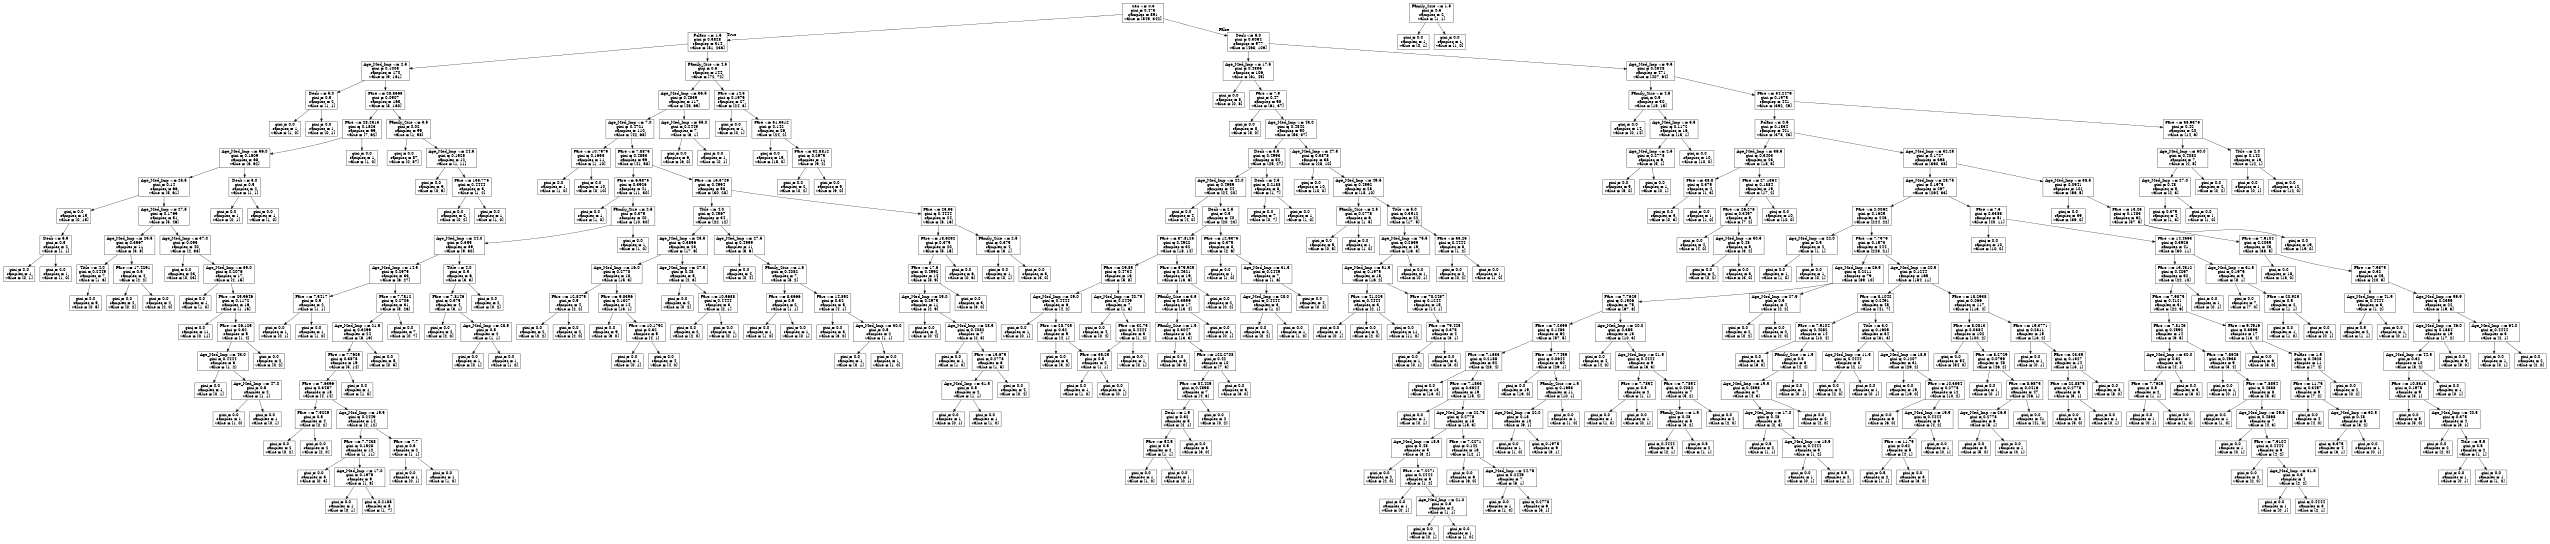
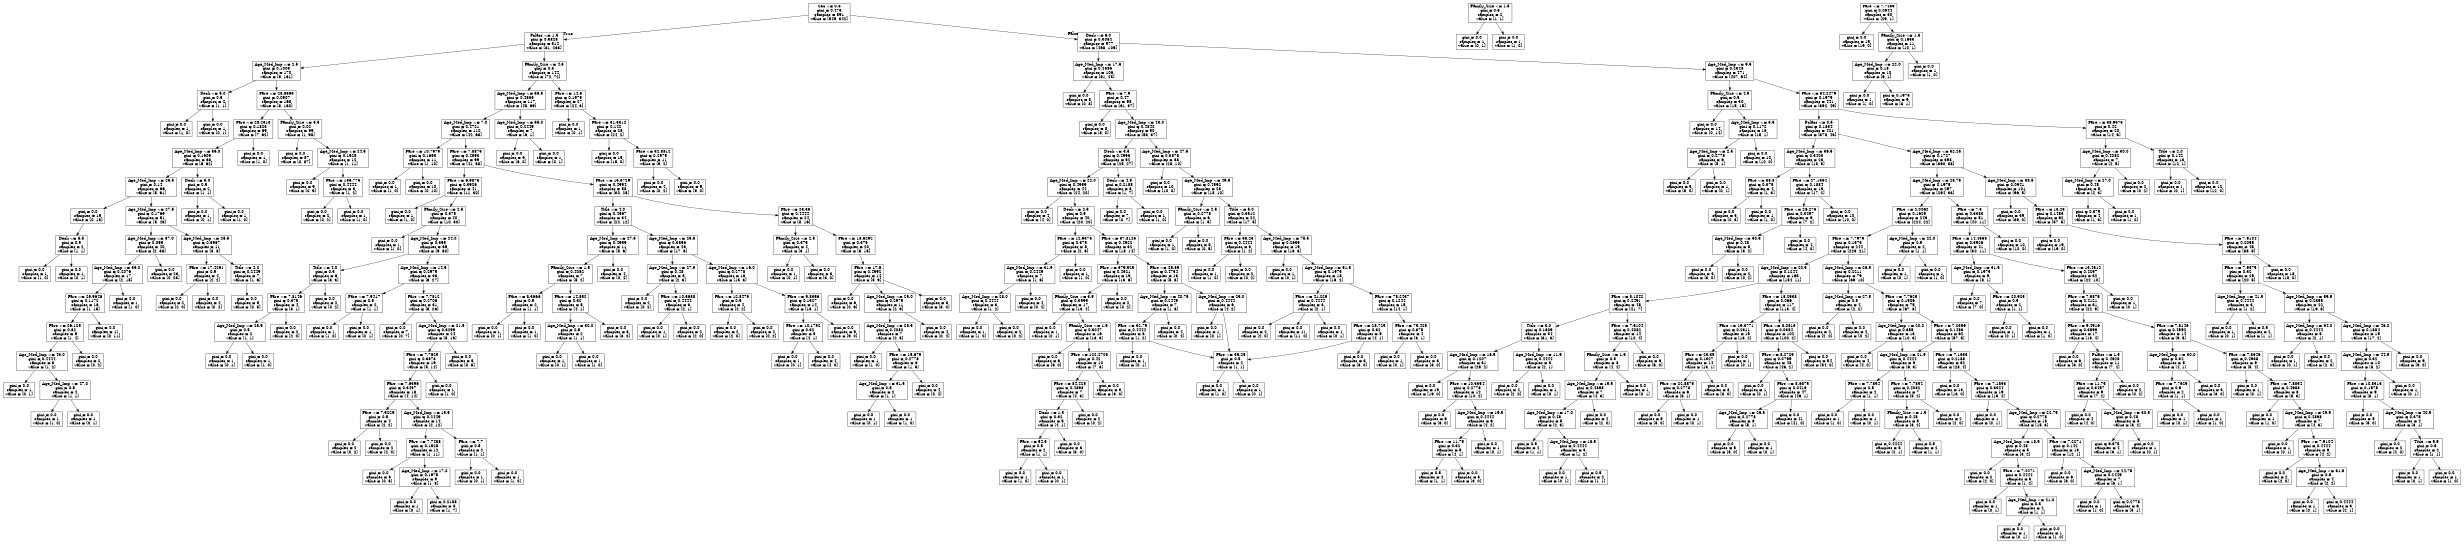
(950, 260) -> (856, 289)
(1056, 316) -> (1226, 331)
(1551, 345) -> (1928, 346)
